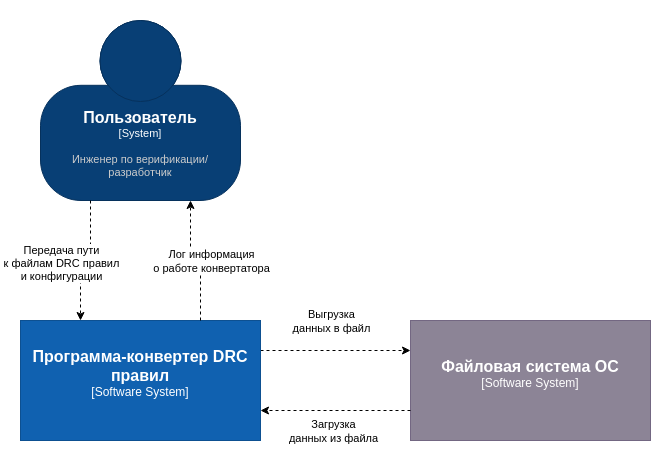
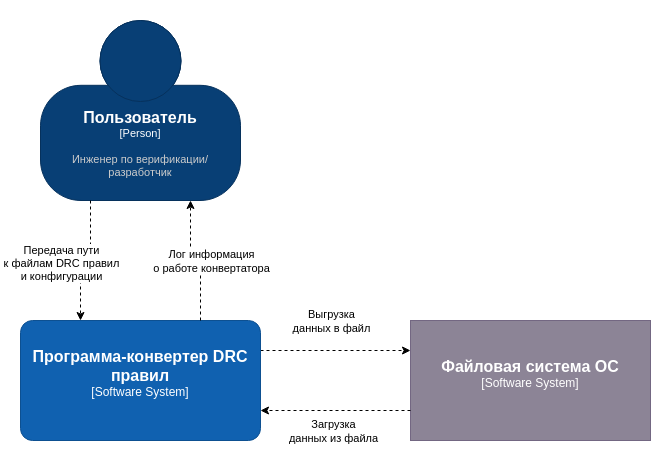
(141, 144) -> (141, 144)
(141, 381) -> (141, 381)
